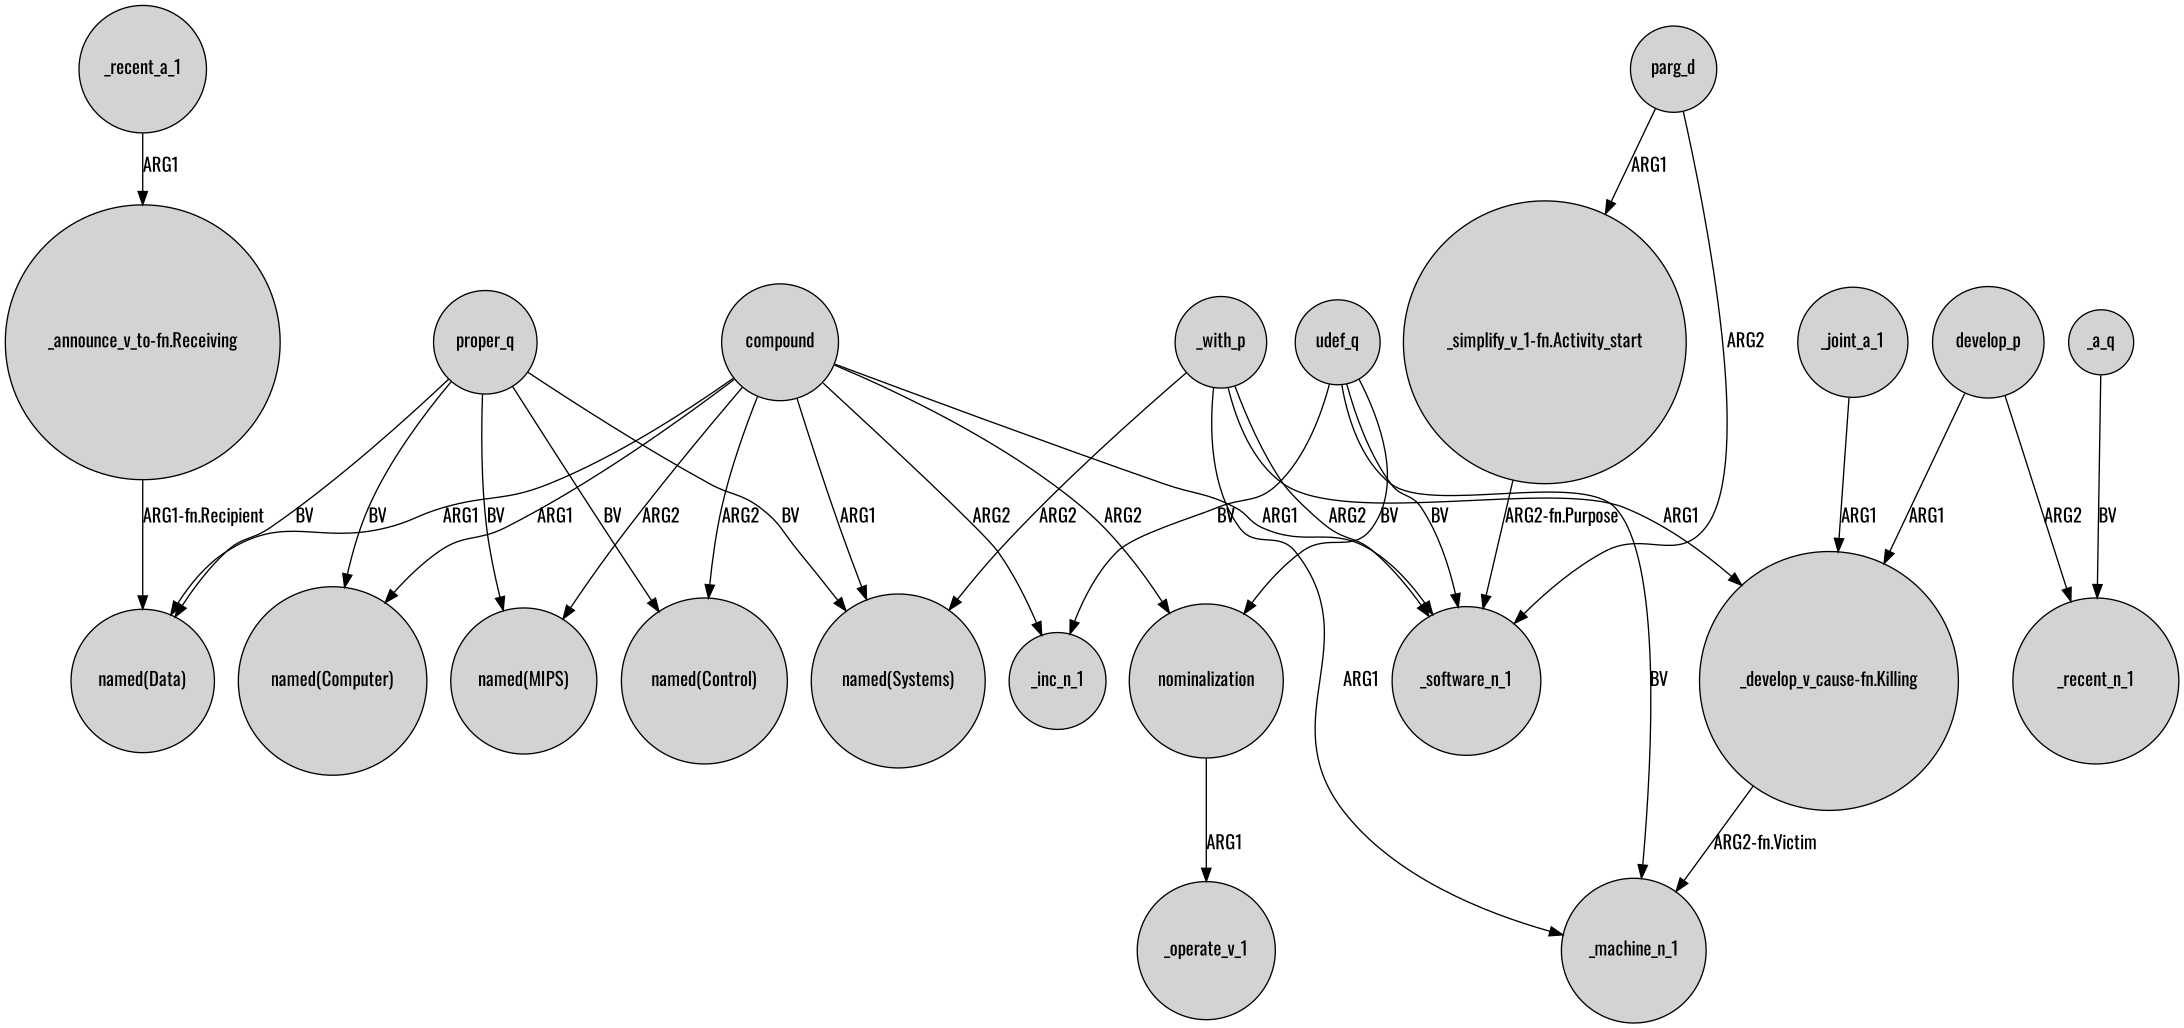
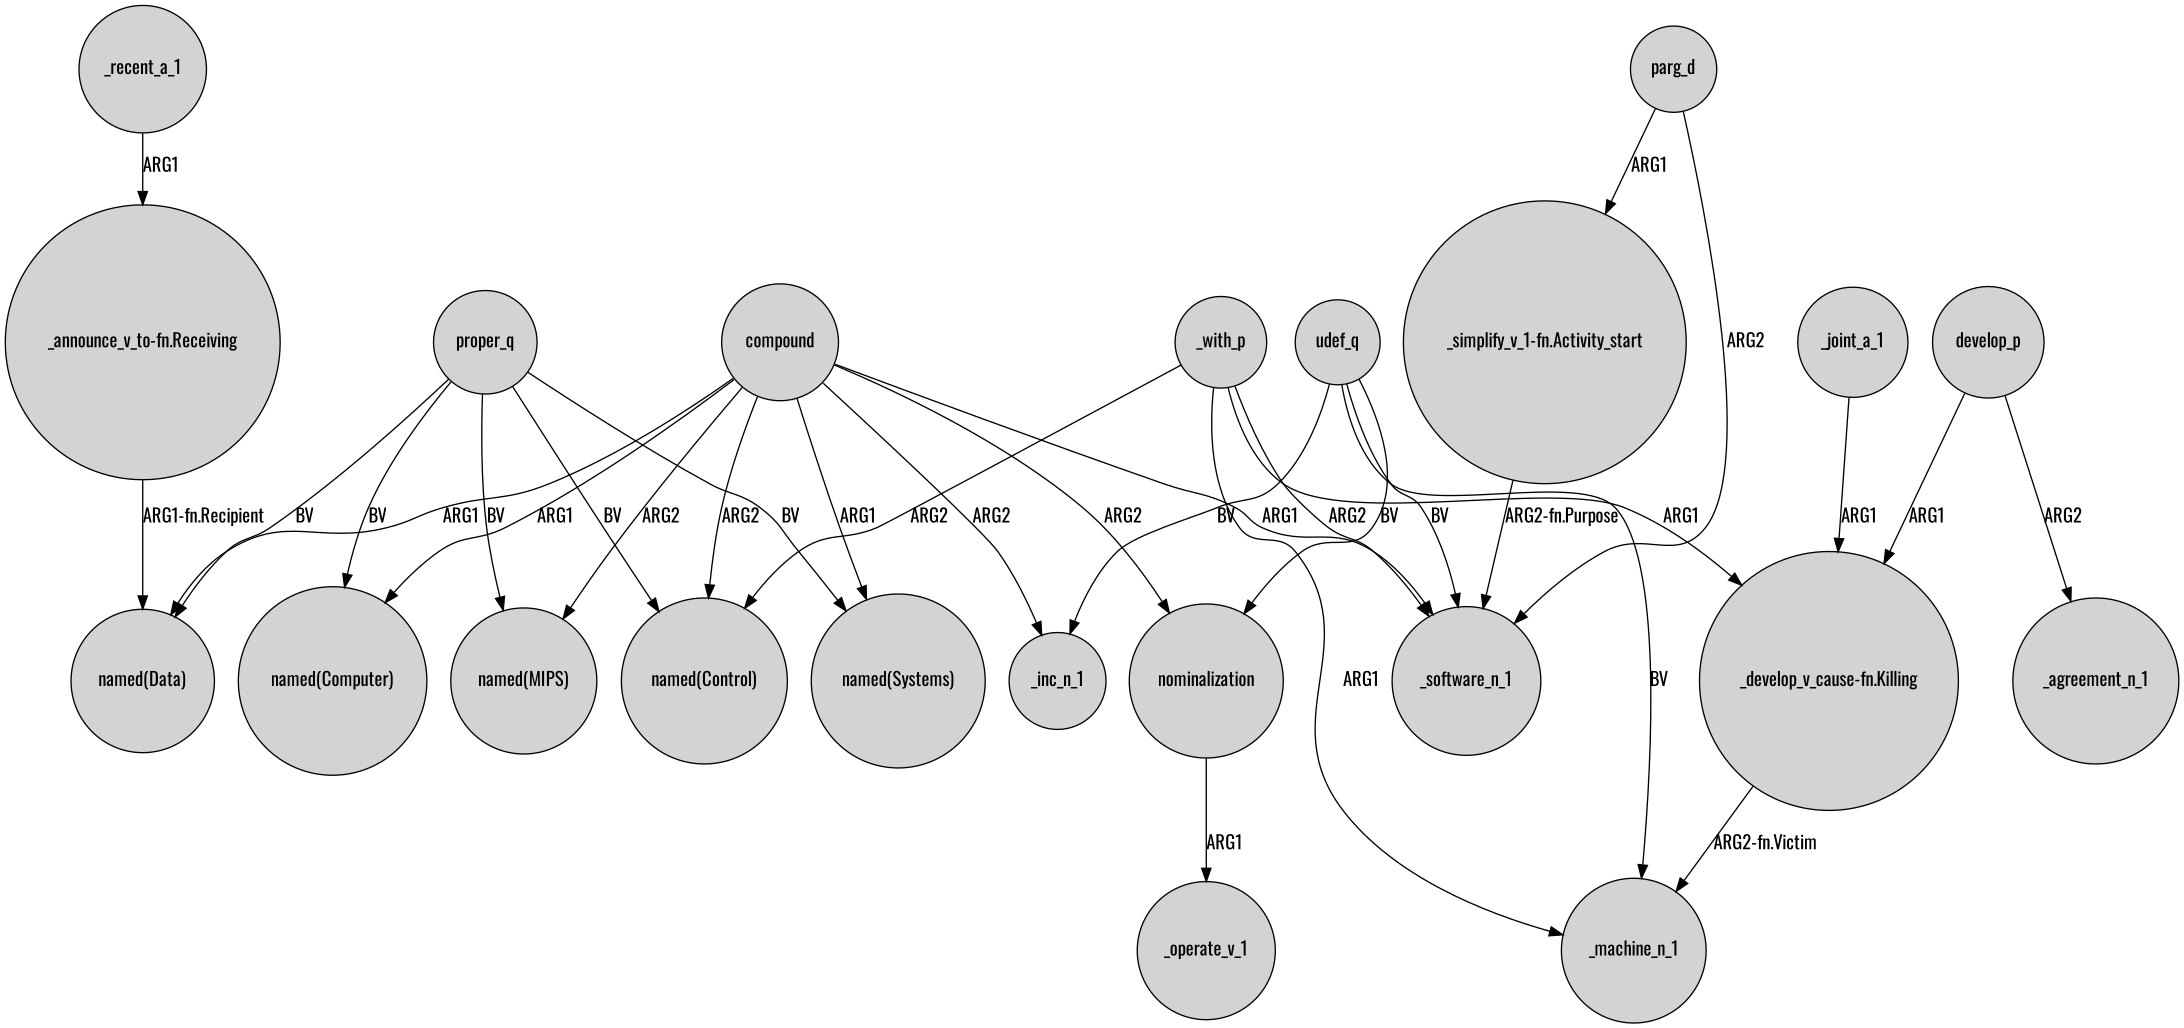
(2101, 342) -> none
(1067, 481) -> (964, 482)
(2096, 681) -> (2096, 681)
